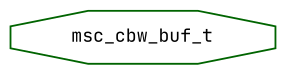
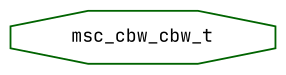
(143, 37) -> (143, 37)
